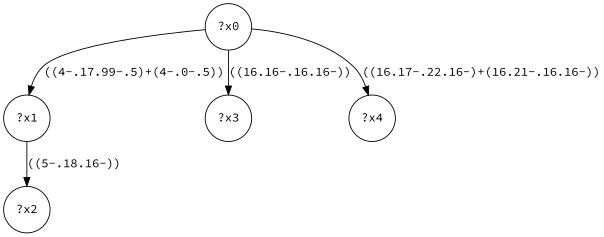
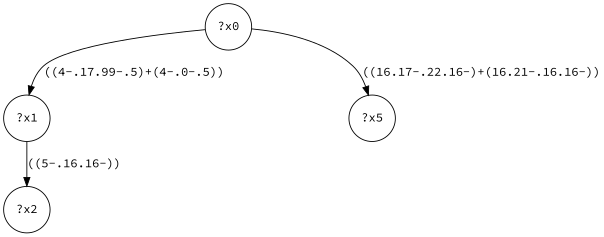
(228, 118) -> none
(372, 118) -> (372, 118)
(74, 164) -> (74, 164)
